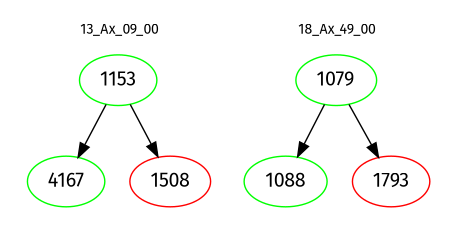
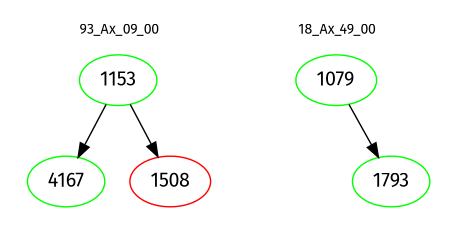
(120, 30) -> (120, 30)
(286, 181) -> none
(391, 181) -> (391, 181)
